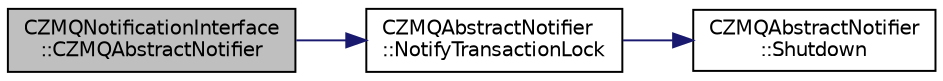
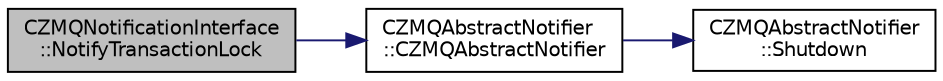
(152, 40) -> (152, 40)
(494, 40) -> (494, 40)
